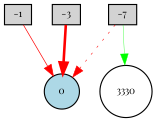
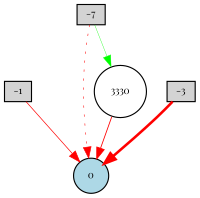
none -> (106, 133)
